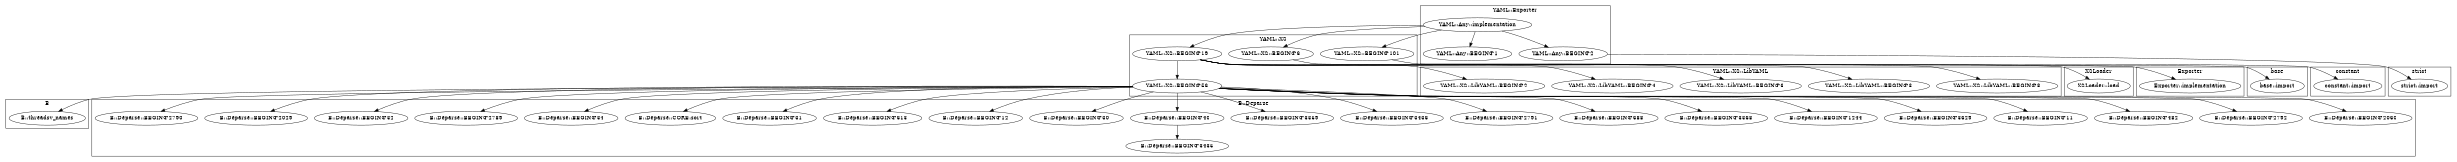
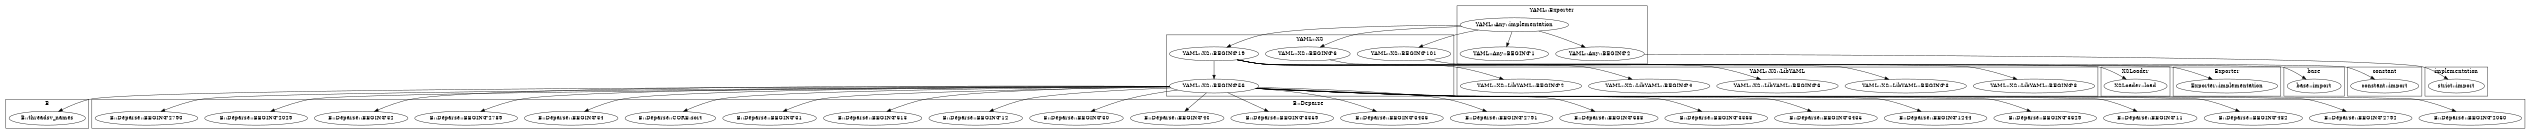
(2420, 71) -> (2456, 71)
(1177, 130) -> (1533, 96)
